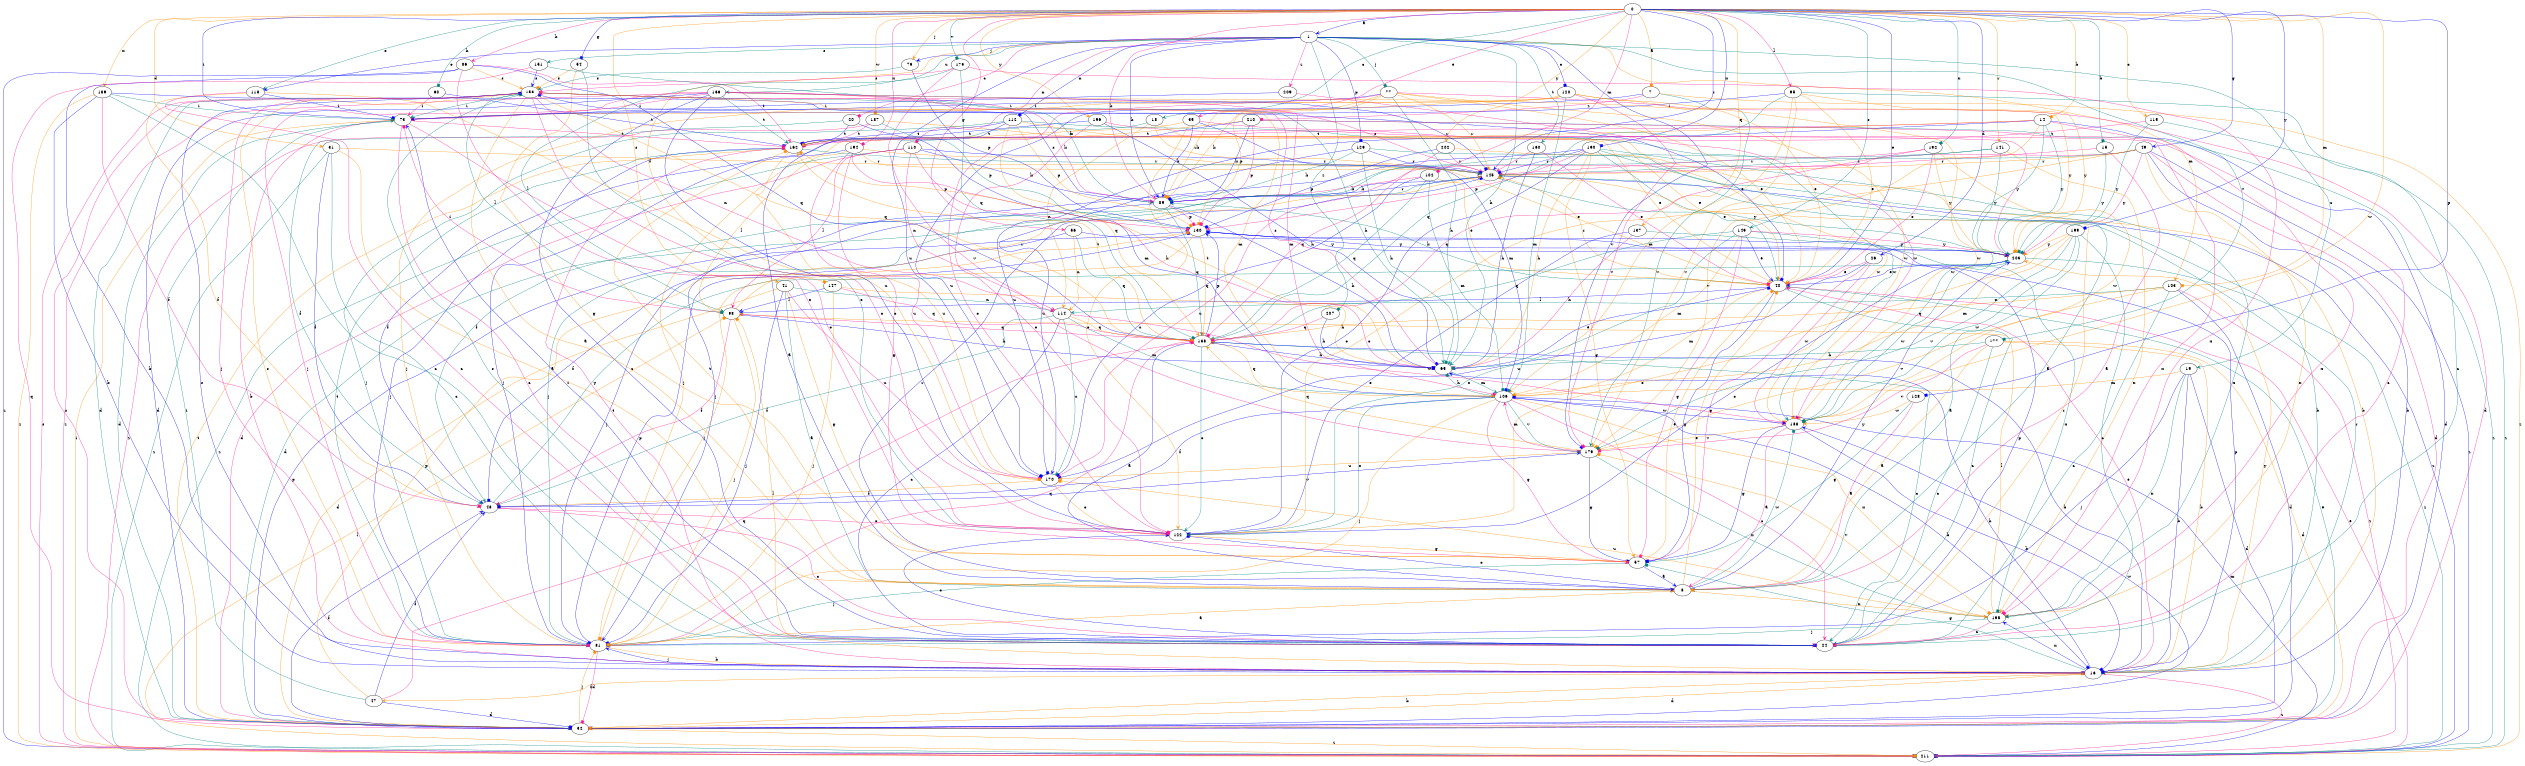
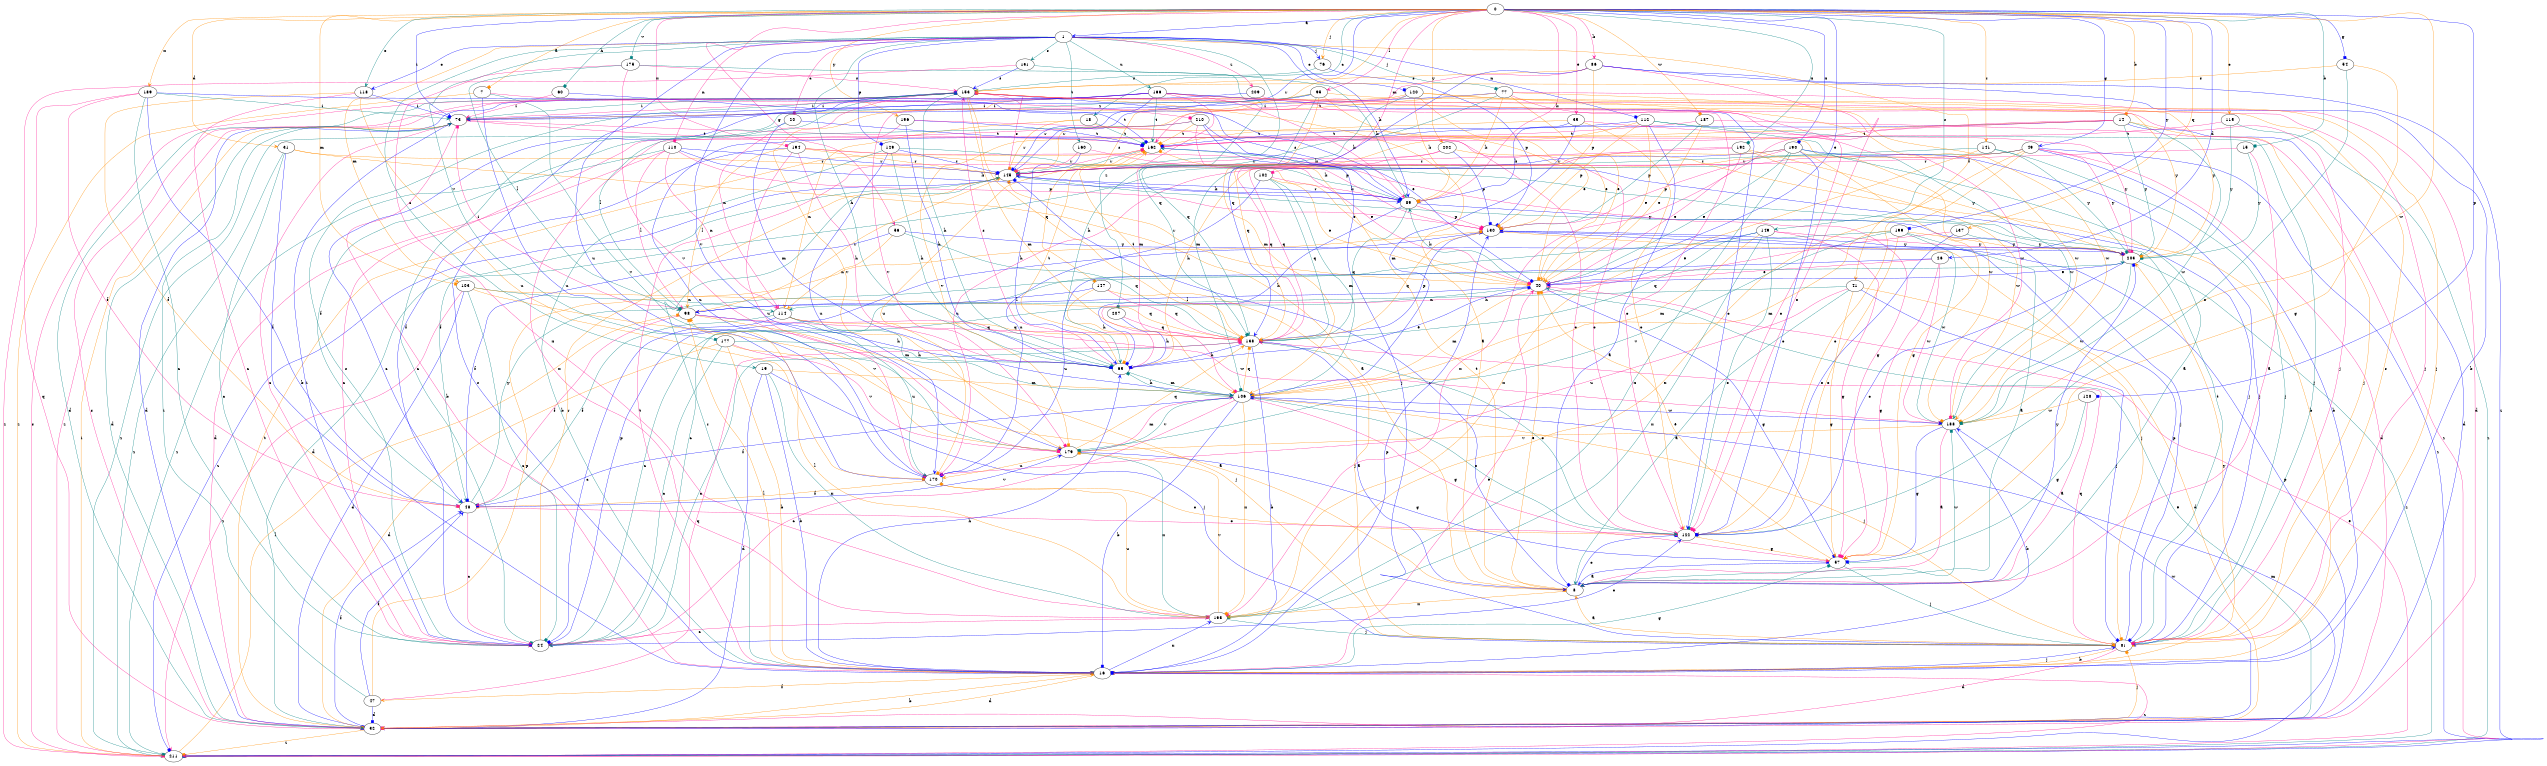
(1238, 143) -> (1585, 151)
(1853, 433) -> (1998, 573)
(18, 708) -> (3, 451)
